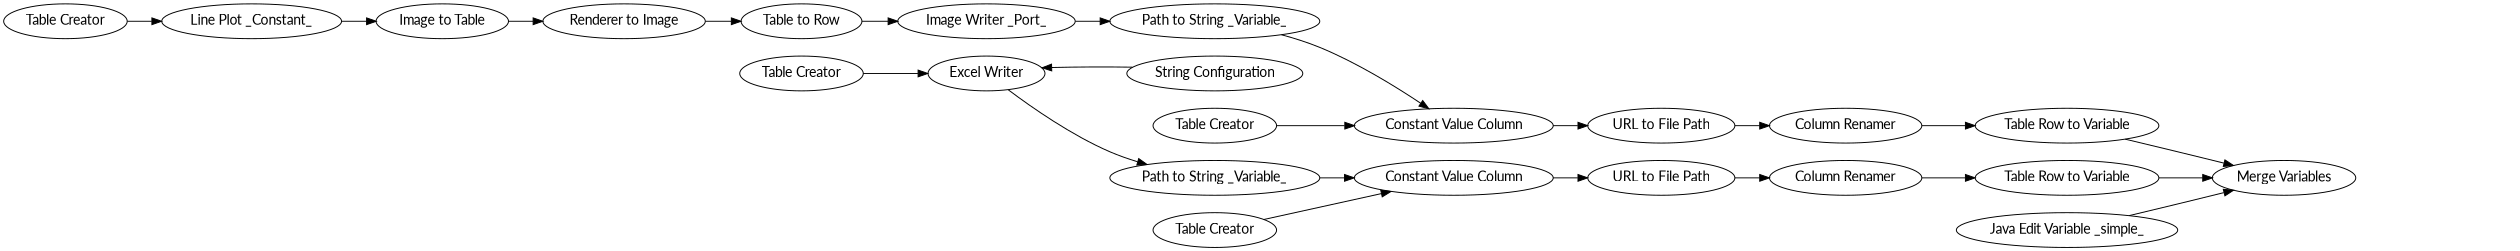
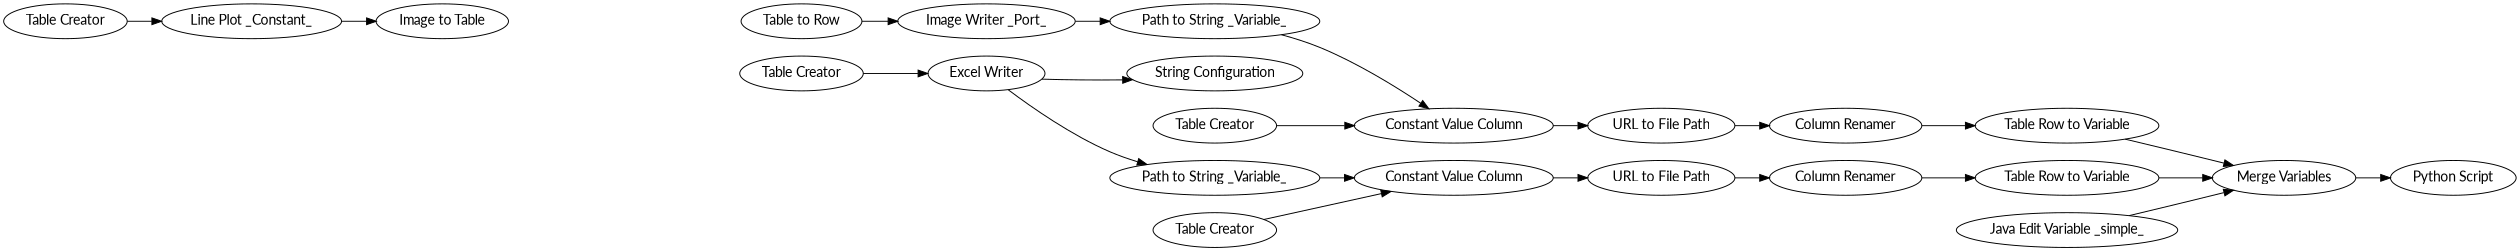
(624, 21) -> none
(1092, 67) -> (1082, 80)
none -> (2453, 178)
